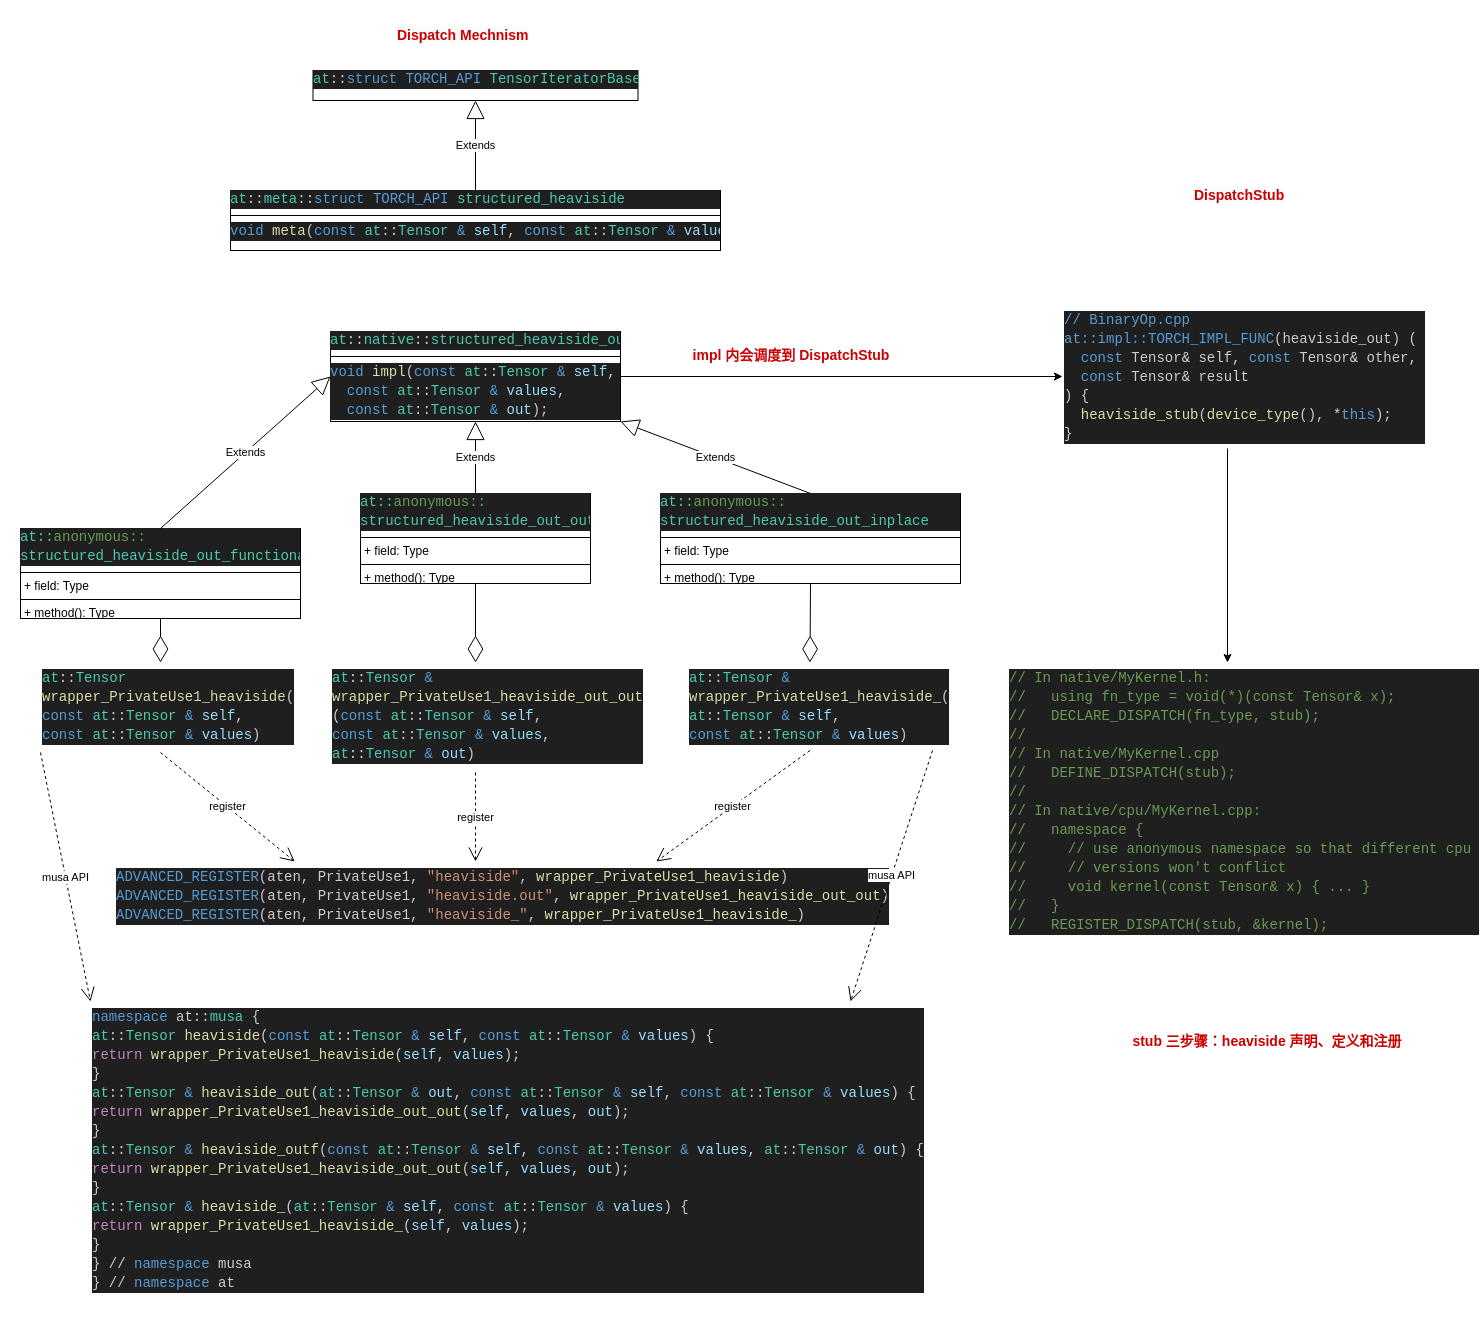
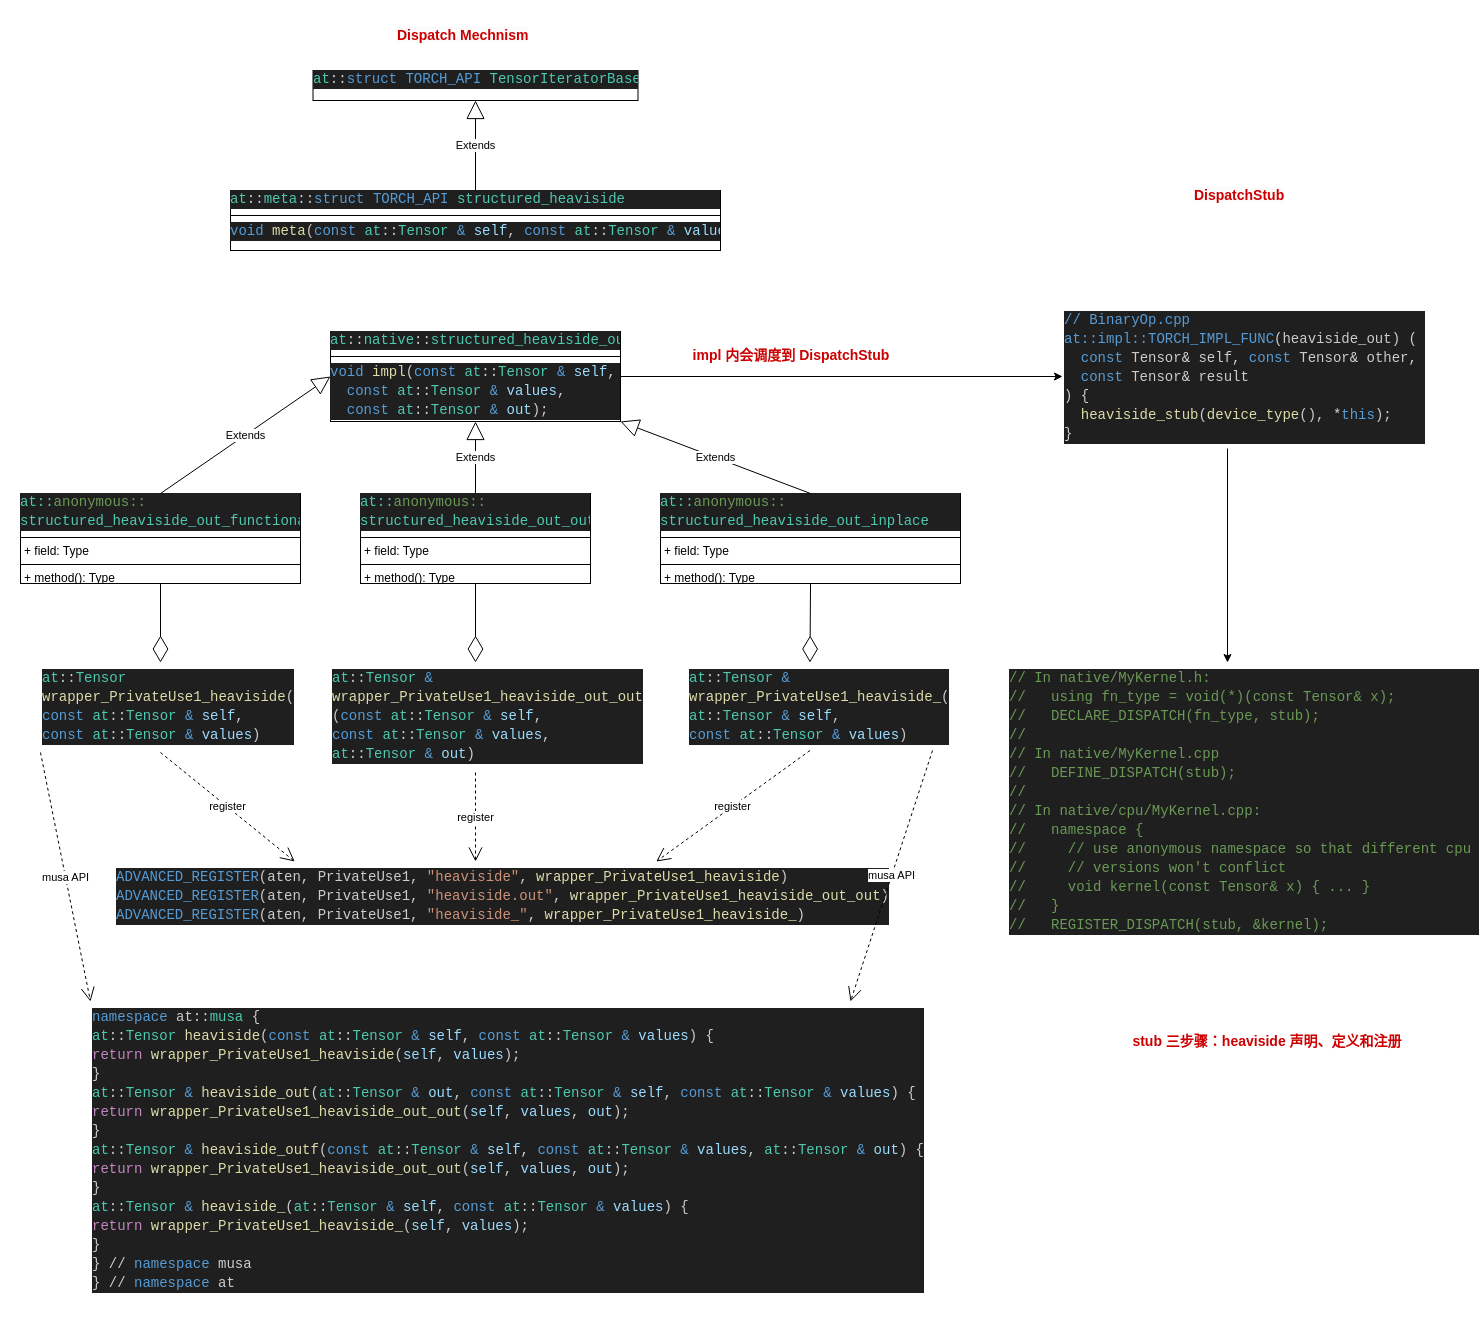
(161, 574) -> (161, 539)
